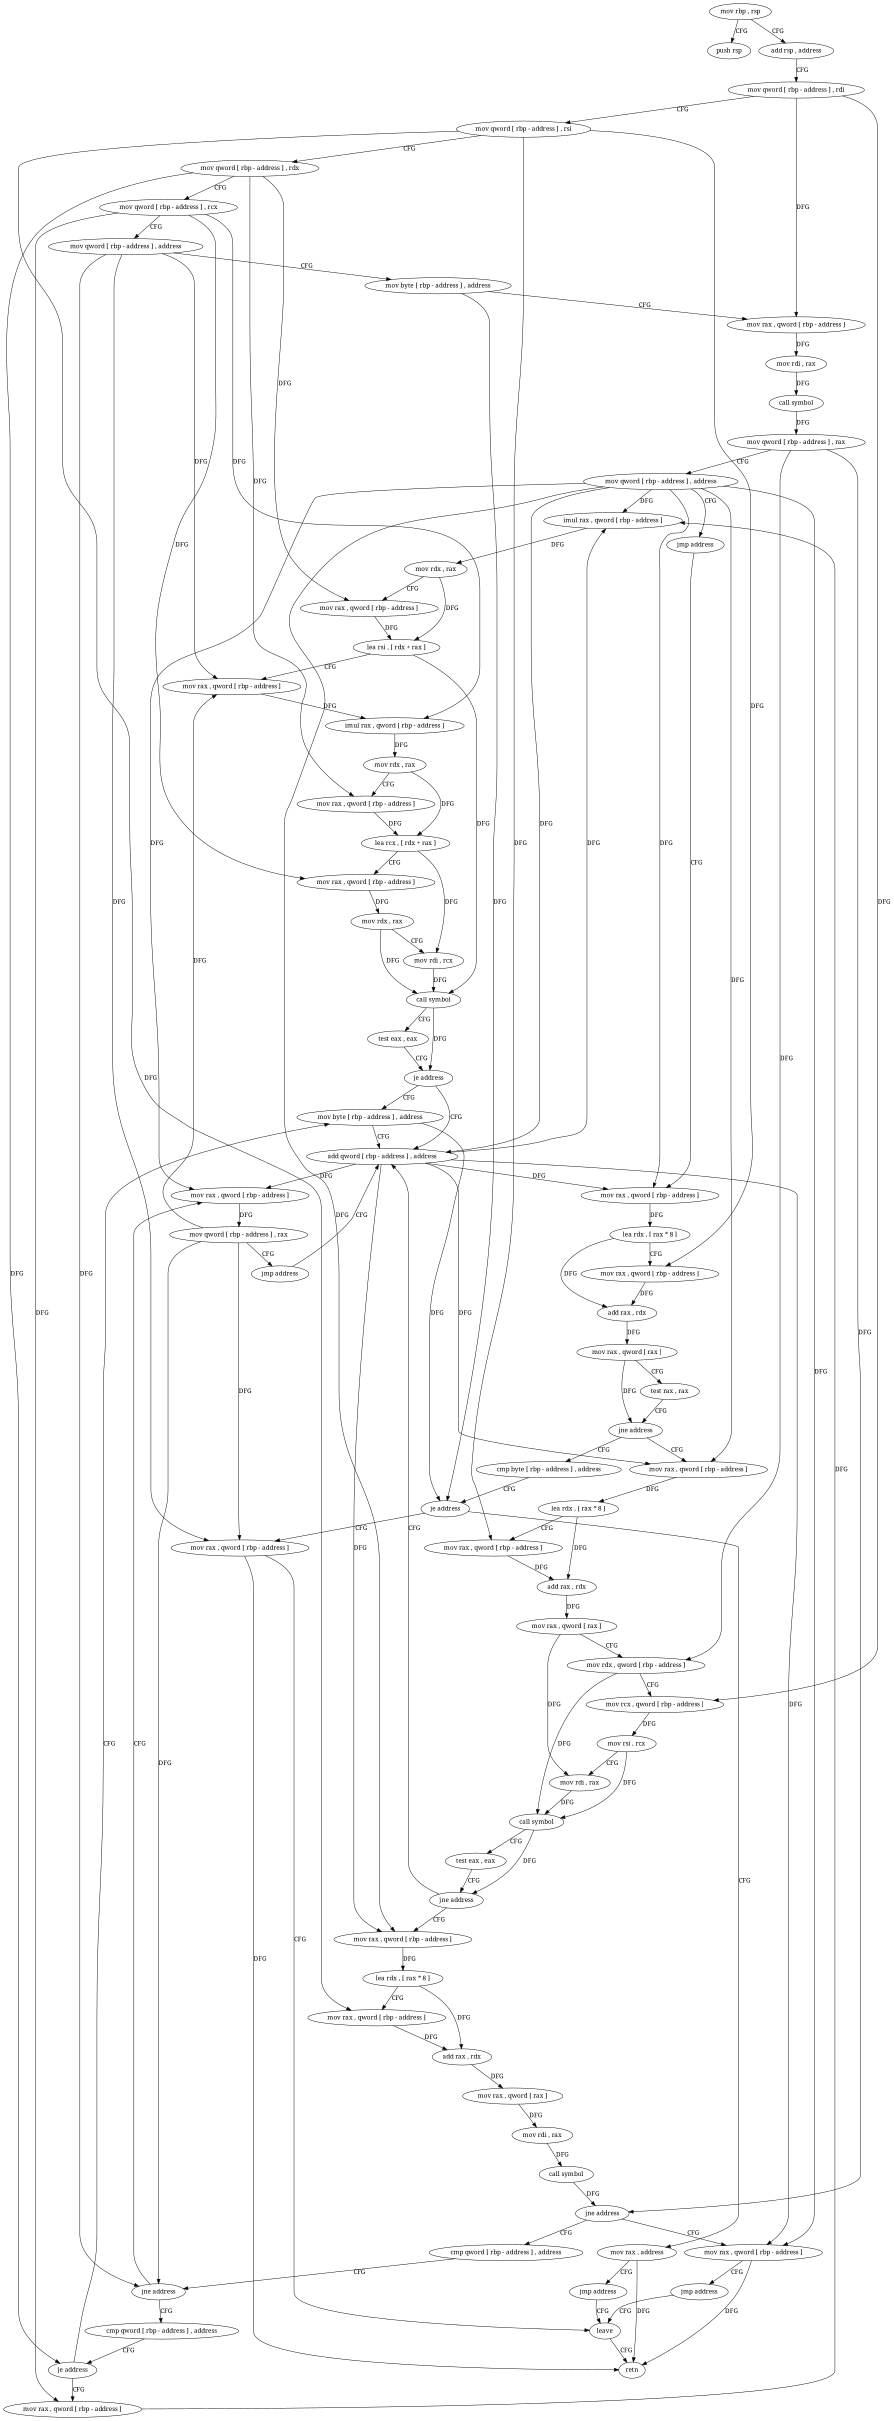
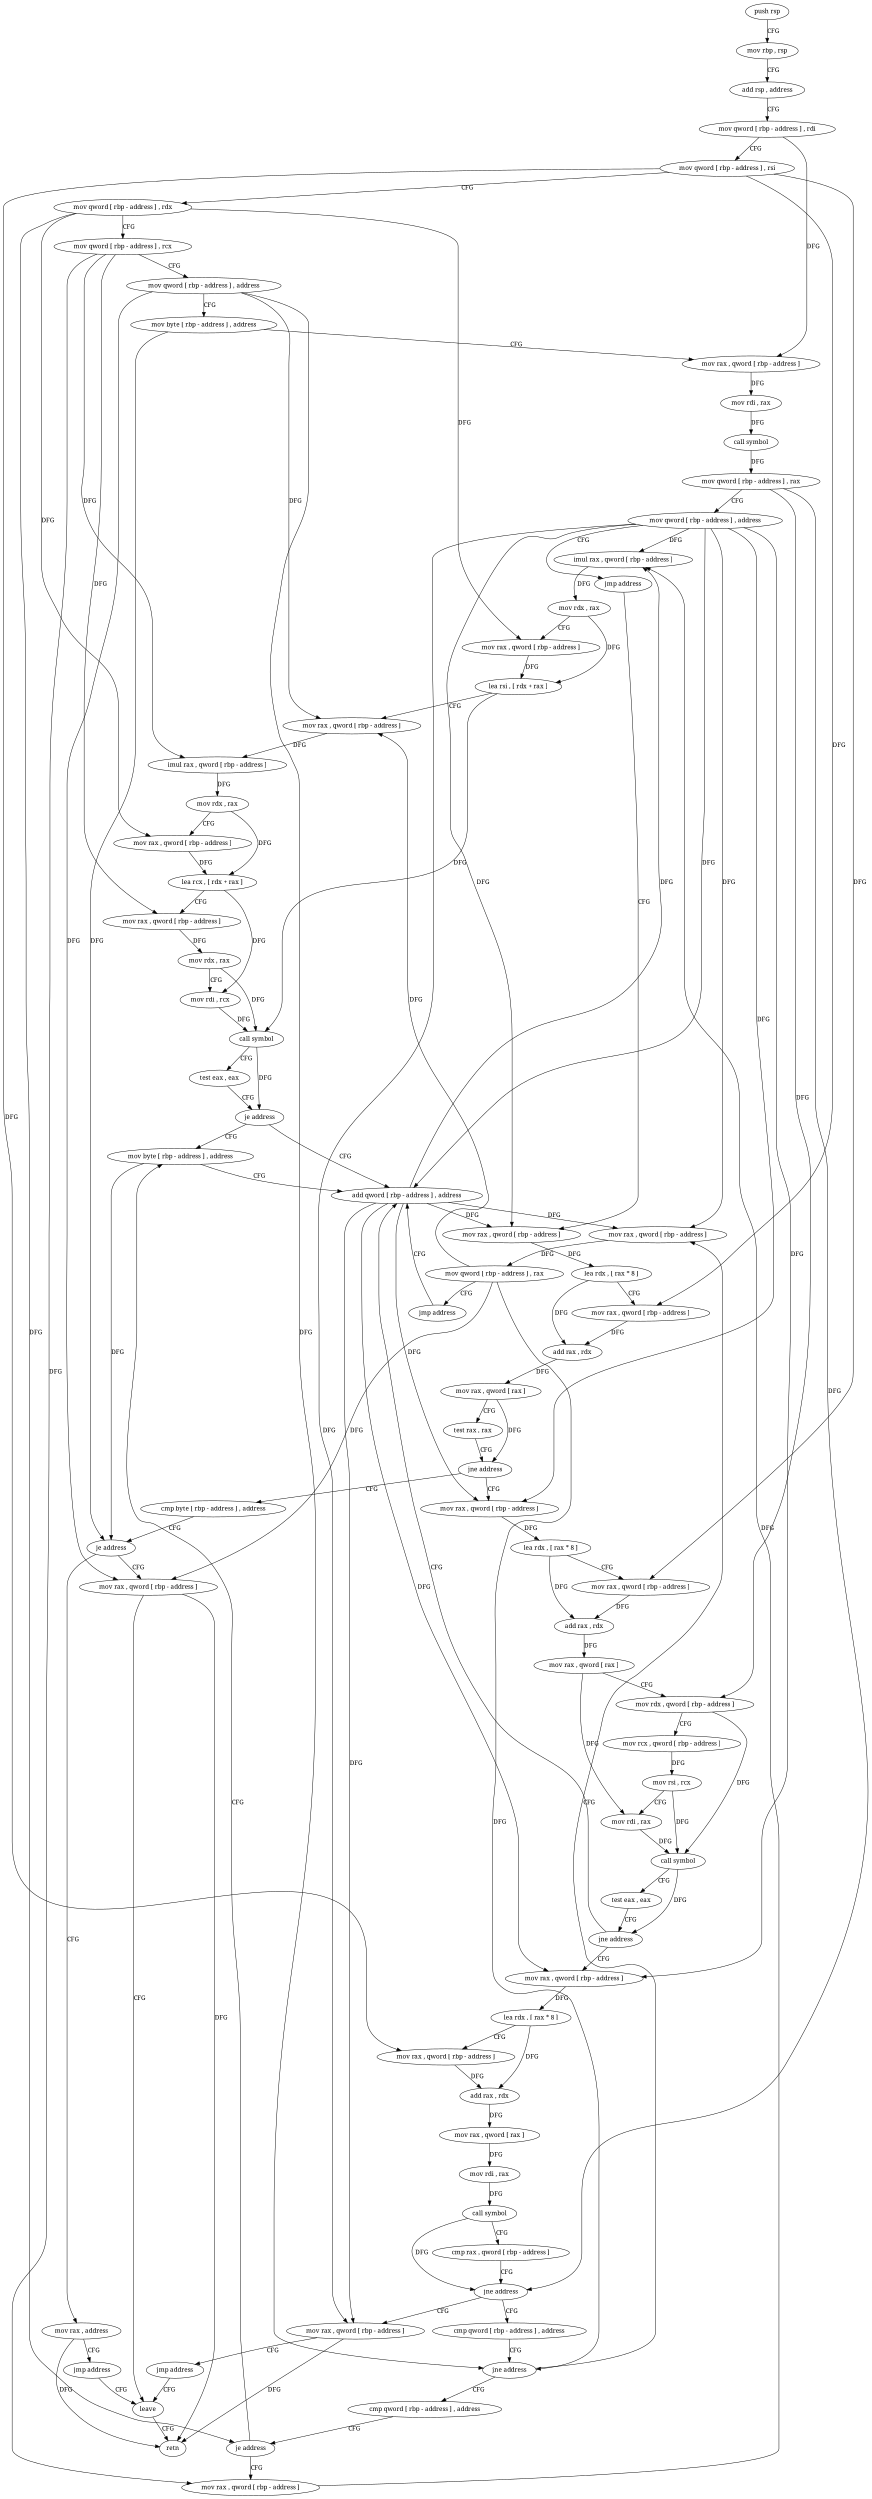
(735, 29) -> (767, 29)
(878, 949) -> none
none -> (501, 2253)
